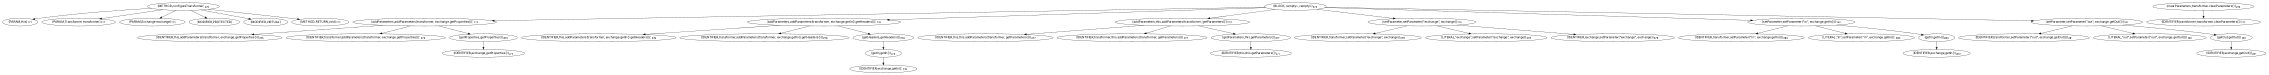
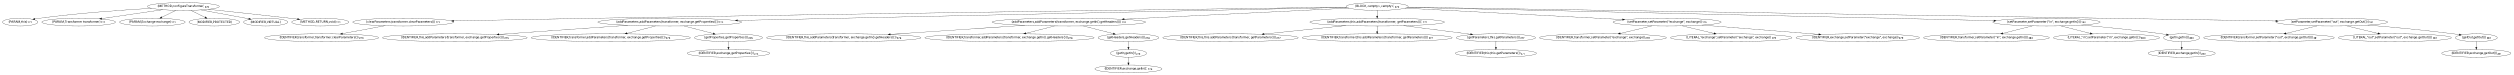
none -> (900, 13)
